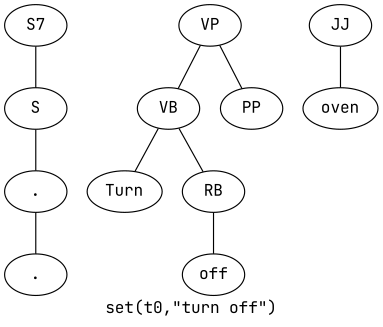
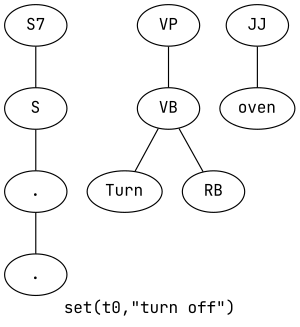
(252, 108) -> none
(214, 275) -> none
